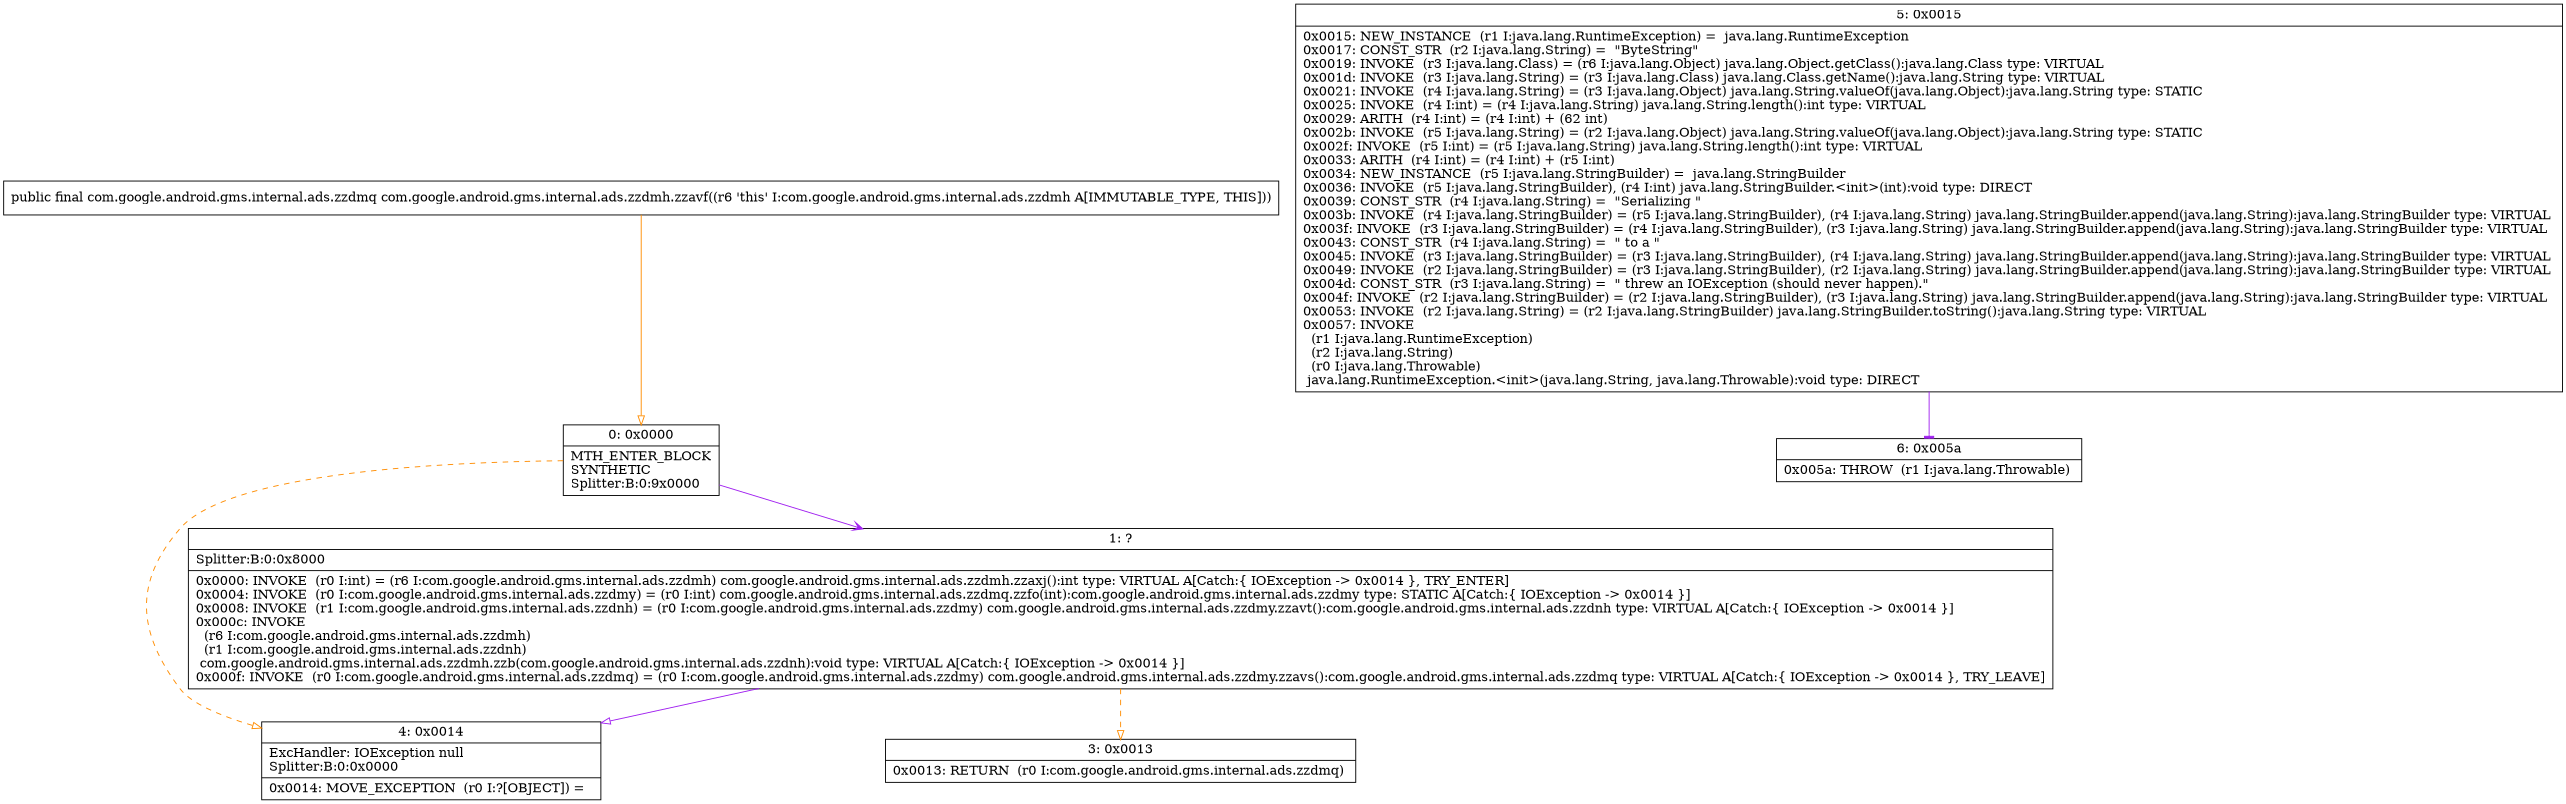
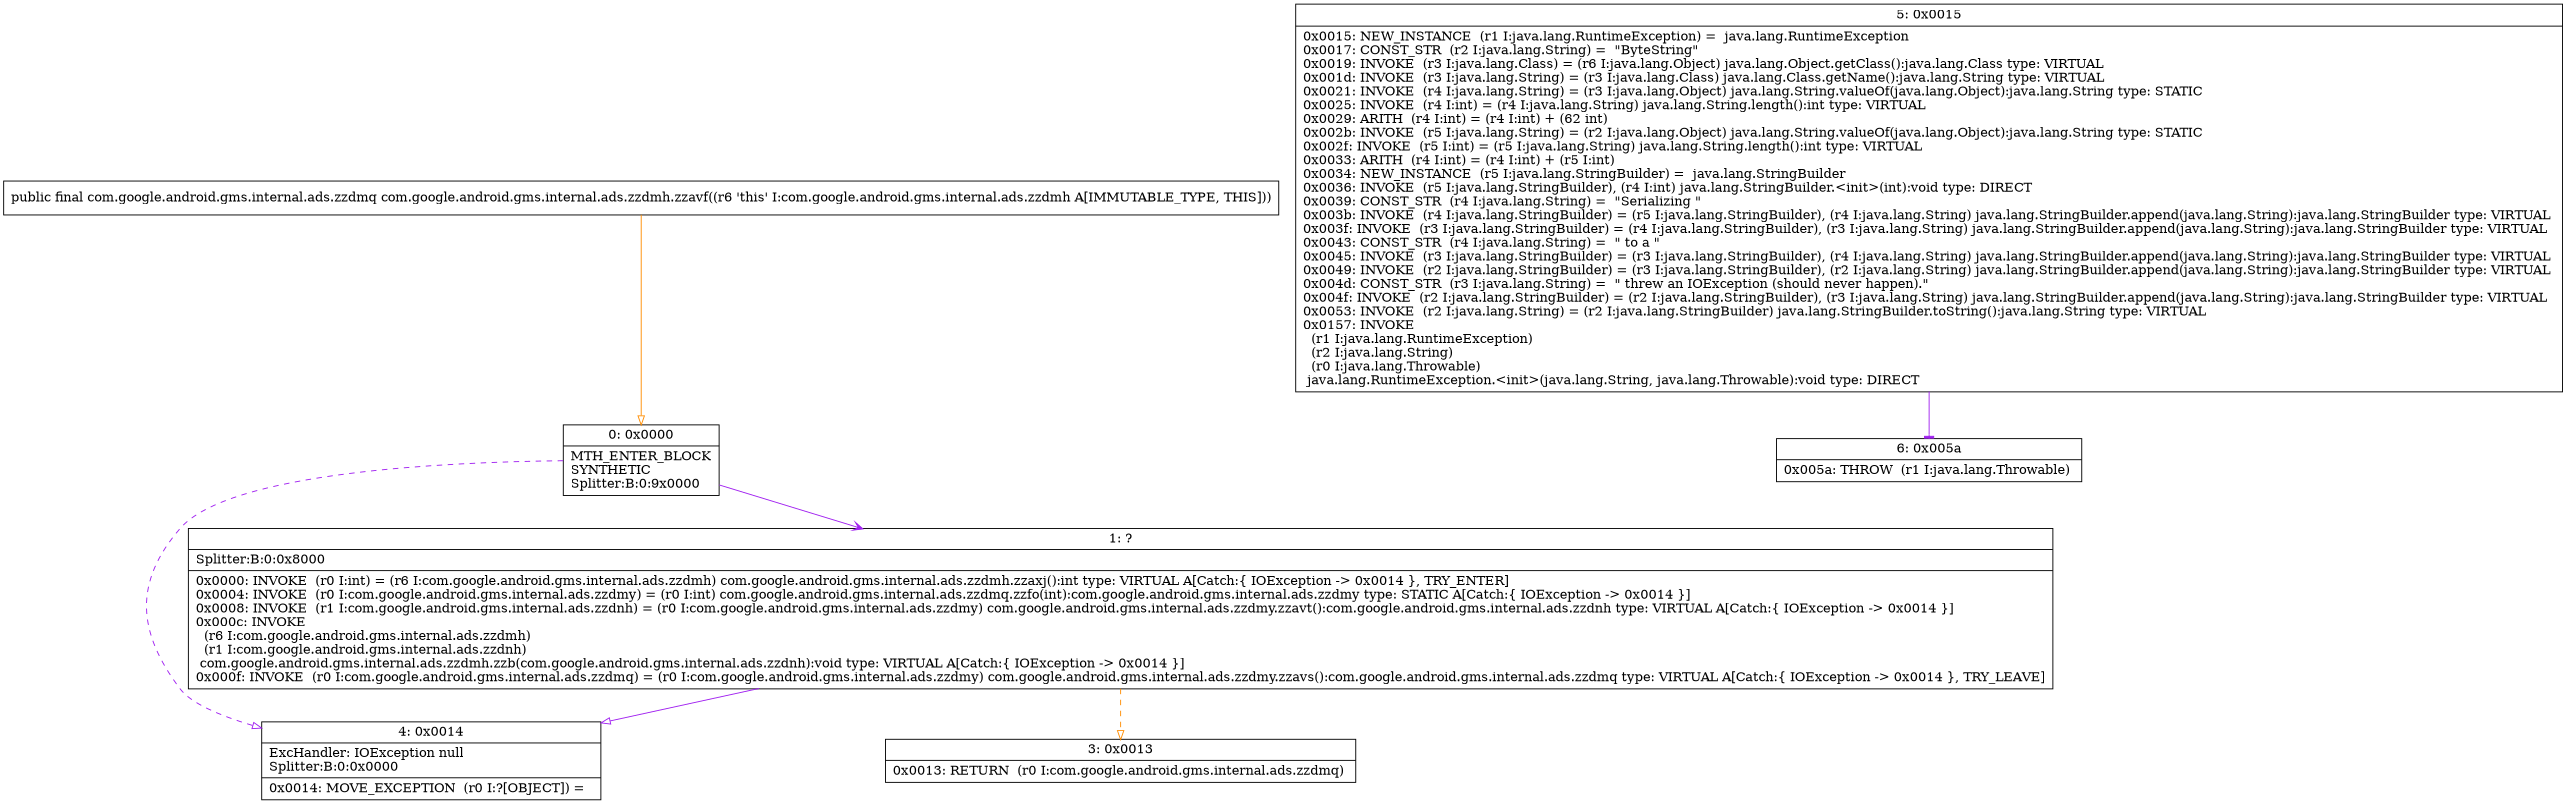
(1363, 325) -> (1363, 325)
(239, 496) -> (239, 496)
